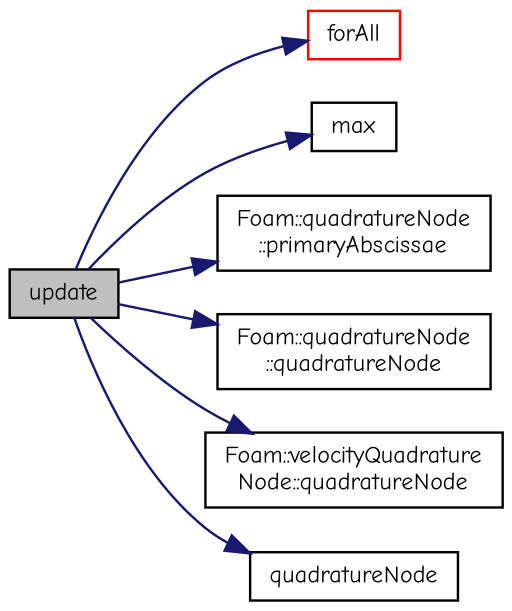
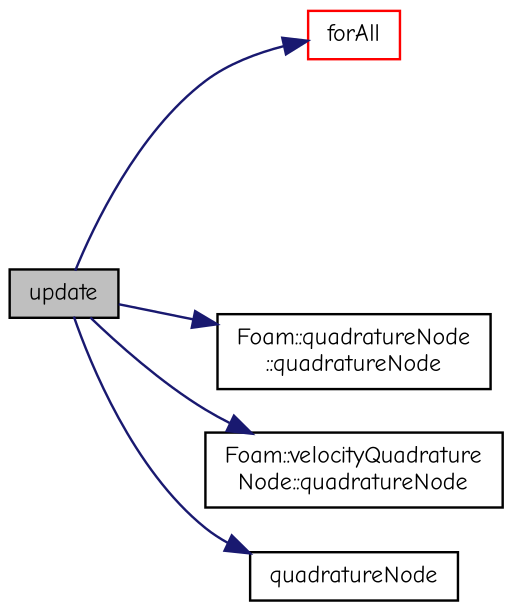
(354, 127) -> none
(354, 233) -> none
